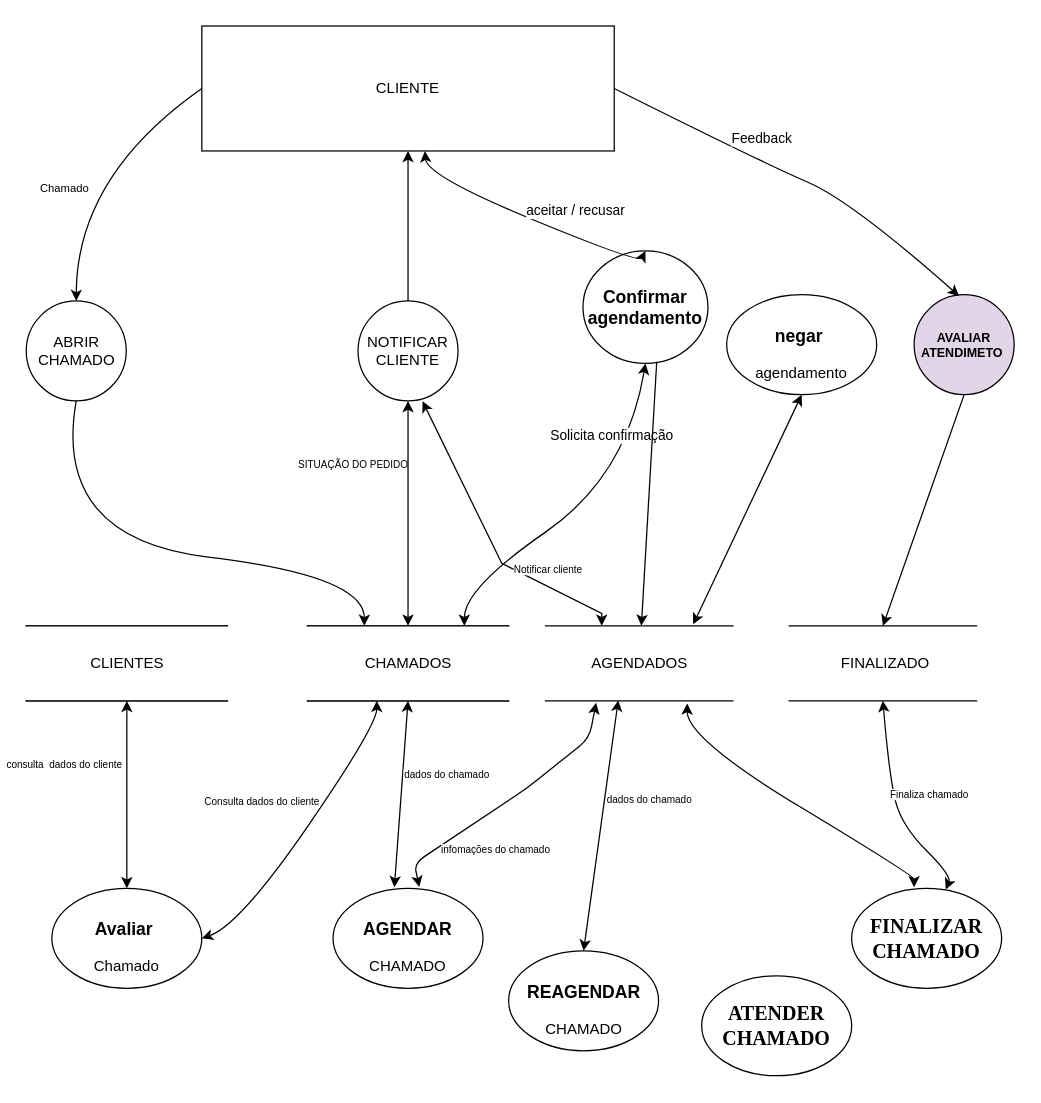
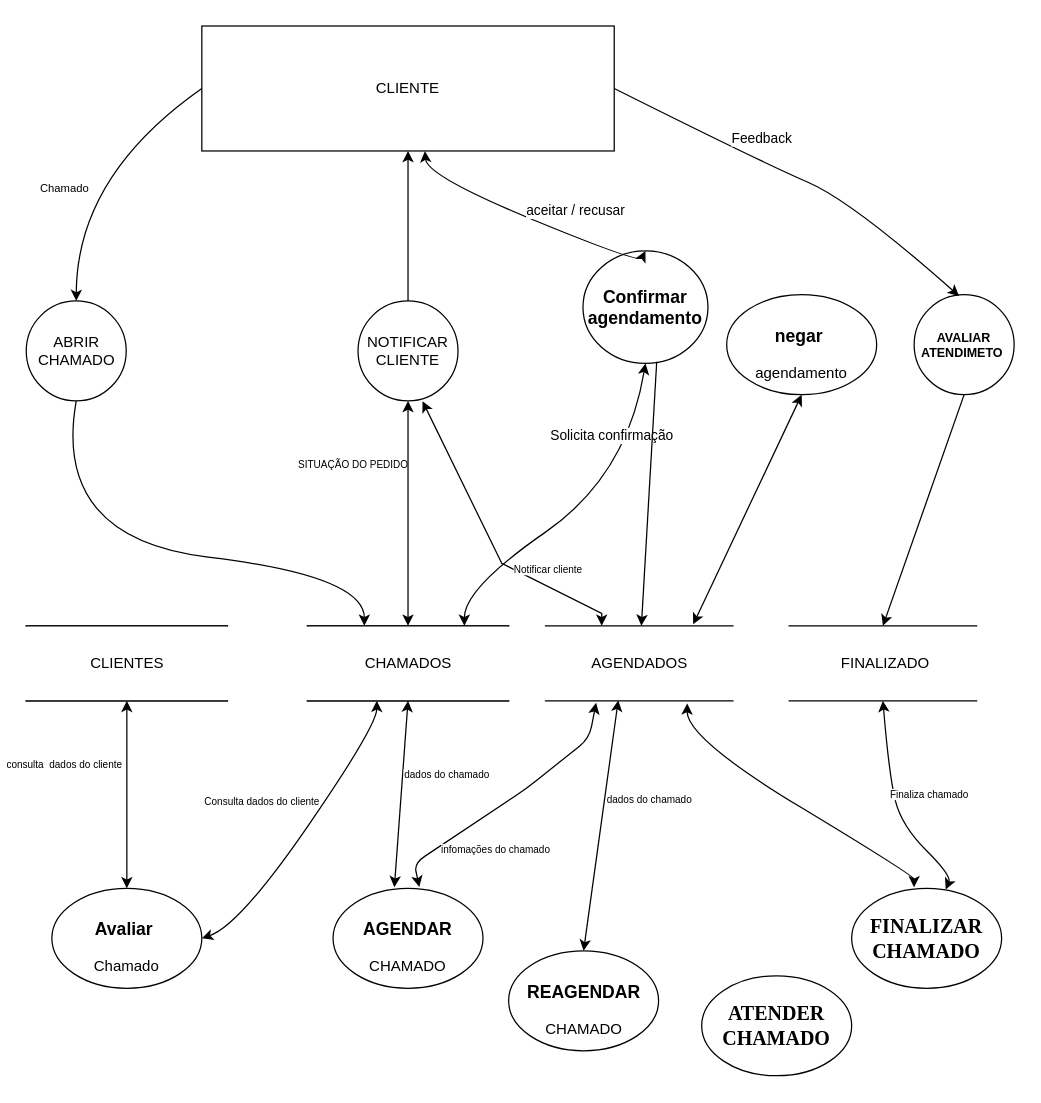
(964, 344) -> (964, 344)
